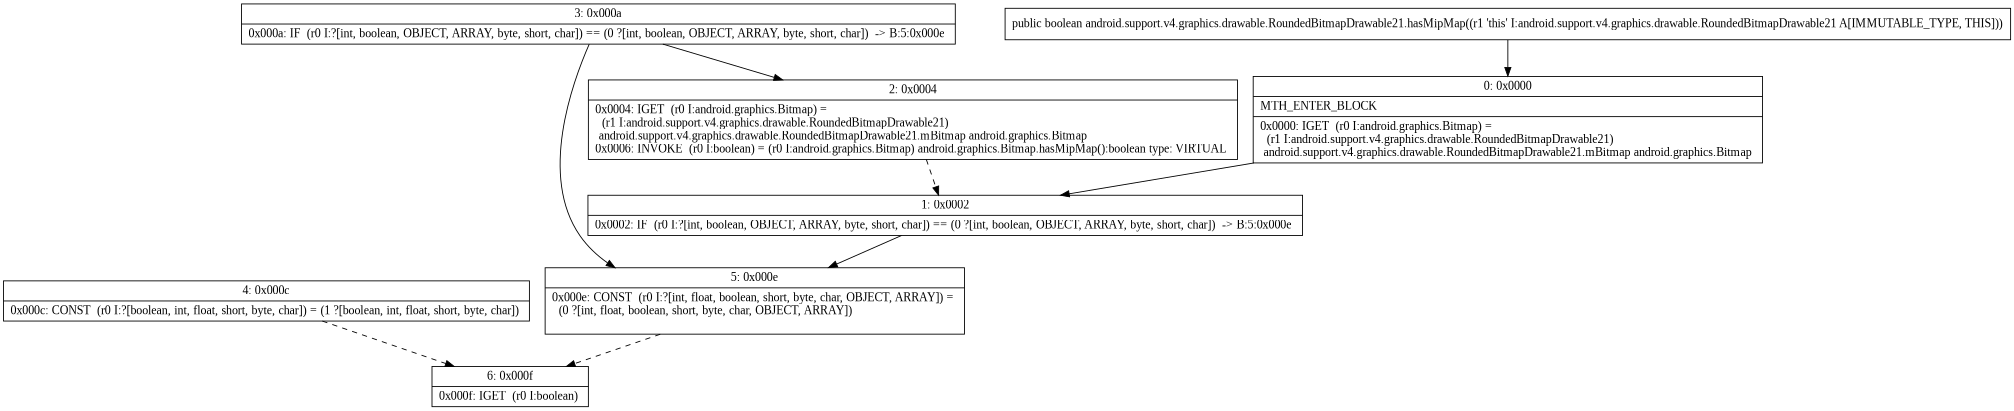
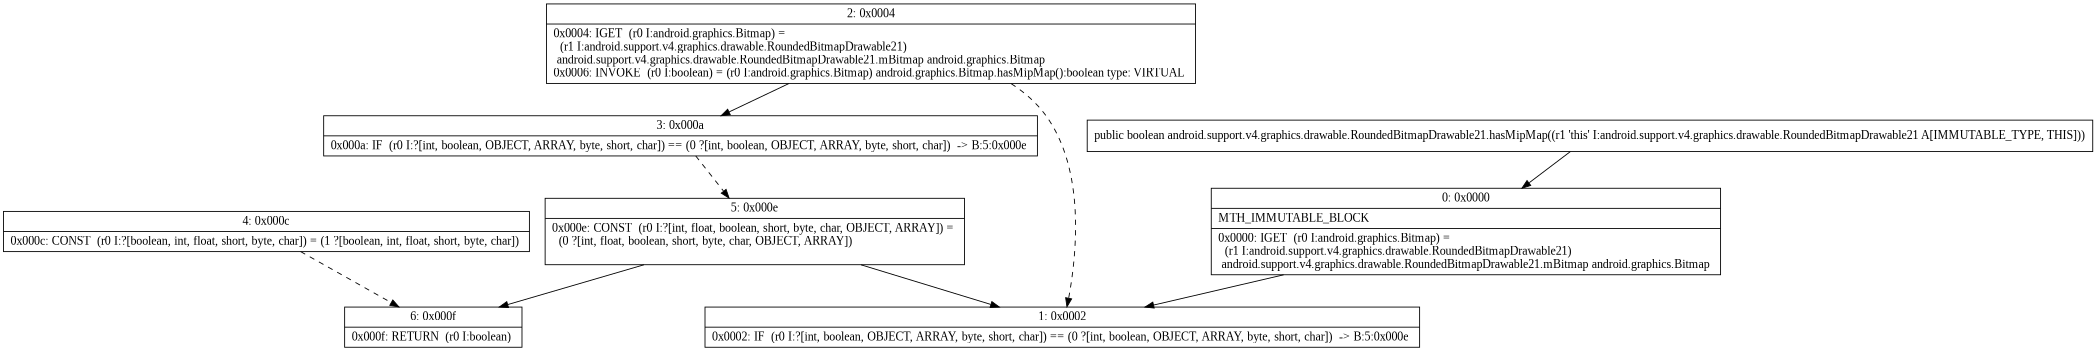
(719, 61) -> (759, 98)
(1319, 106) -> (1294, 218)
(560, 159) -> (710, 174)
(869, 250) -> (926, 285)
(617, 349) -> (576, 285)
(510, 396) -> (433, 337)
